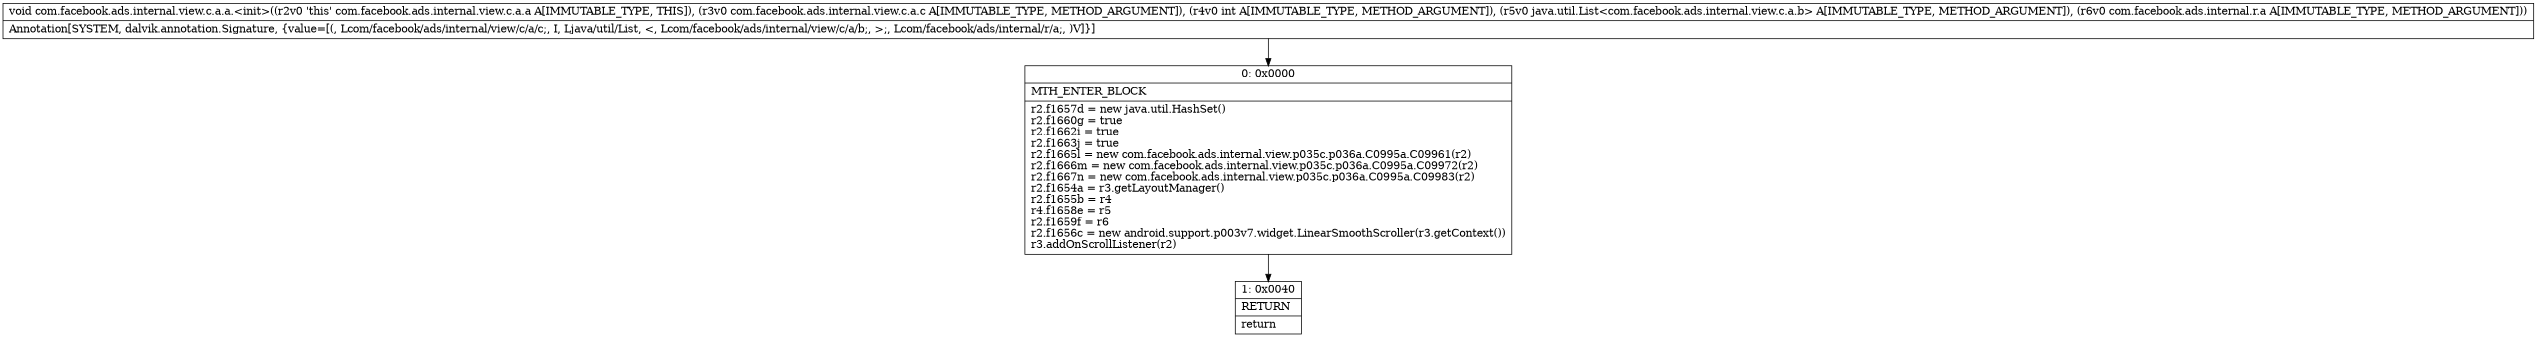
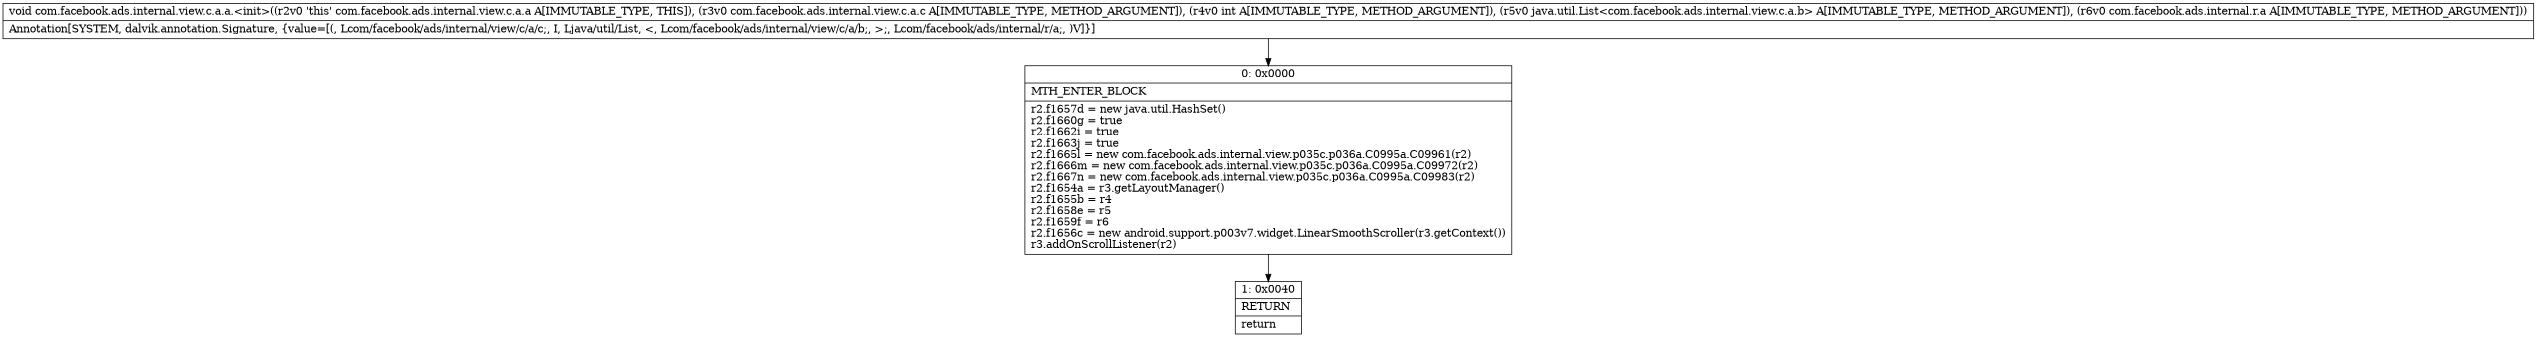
(1071, 211) -> (1071, 211)
